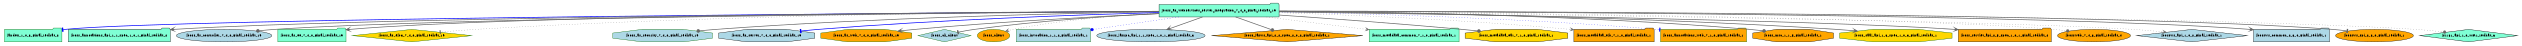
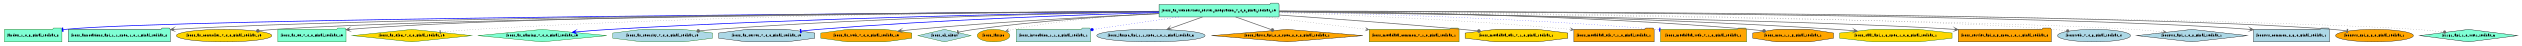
(224, 36) -> (224, 36)
none -> (542, 36)
(994, 36) -> (994, 36)
(1414, 36) -> (1414, 36)
(1704, 36) -> (1704, 36)
(2094, 36) -> (2094, 36)
